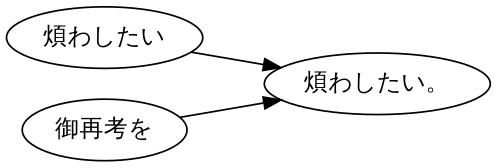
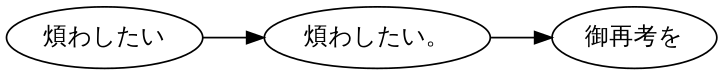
(222, 110) -> (513, 38)
